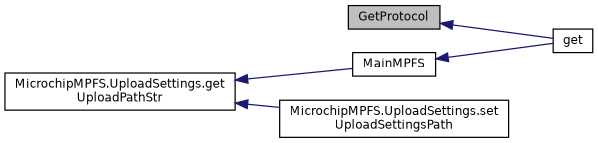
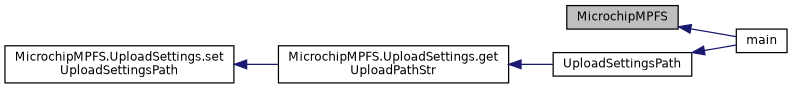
(394, 17) -> (622, 17)
(573, 41) -> (762, 41)
(394, 64) -> (622, 64)
(264, 106) -> (263, 64)
